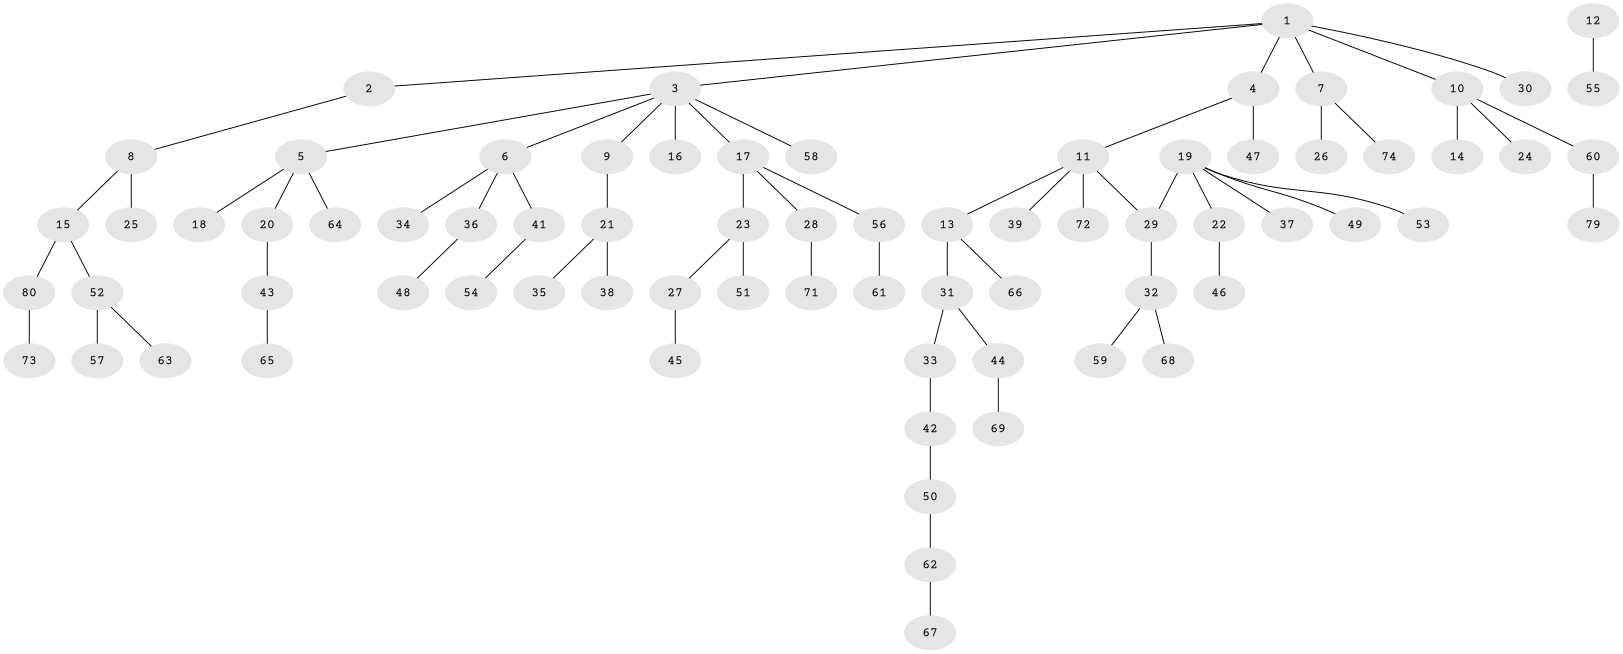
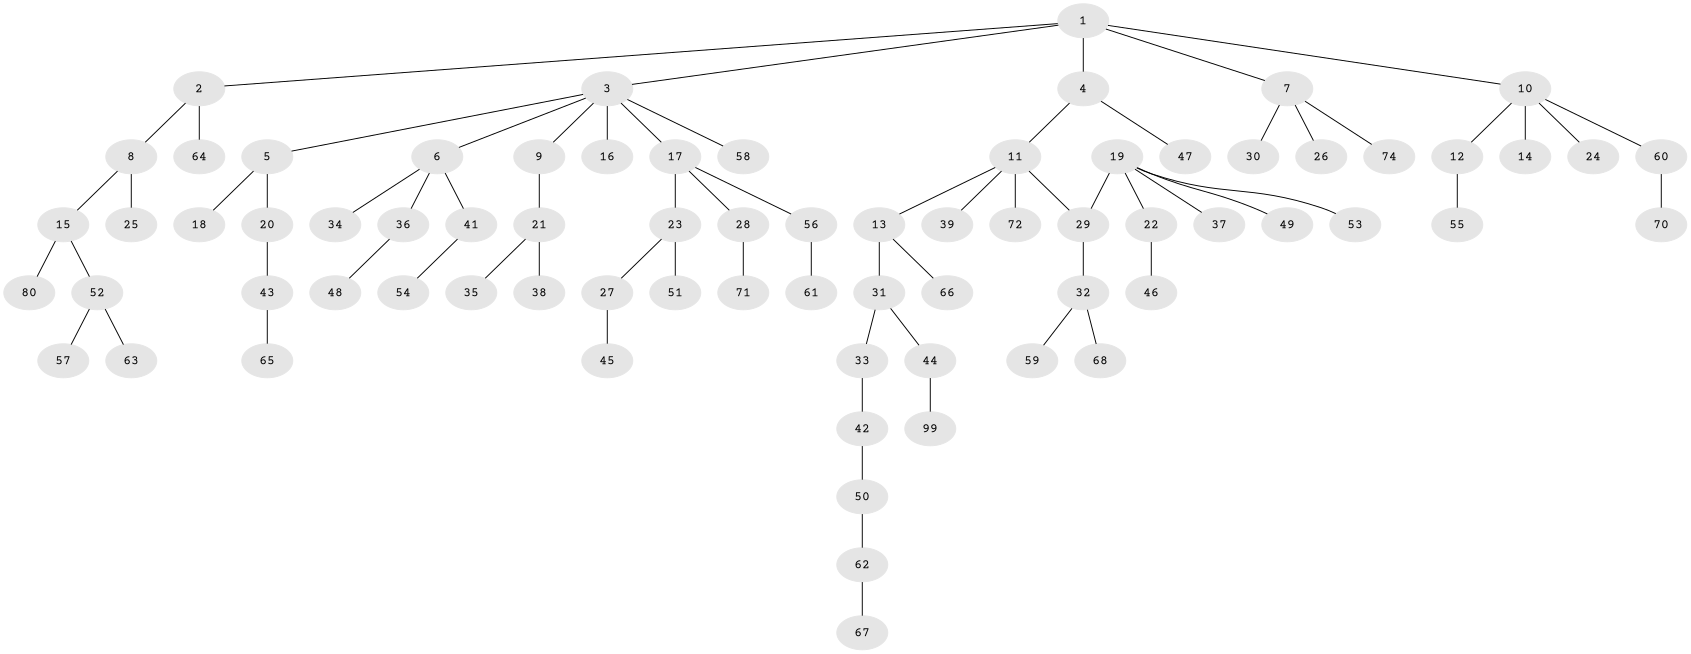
(1410, 48) -> (1270, 123)
none -> (1491, 123)
(318, 191) -> (199, 123)
(1593, 225) -> (1661, 225)
(29, 361) -> none
(998, 429) -> (930, 429)
